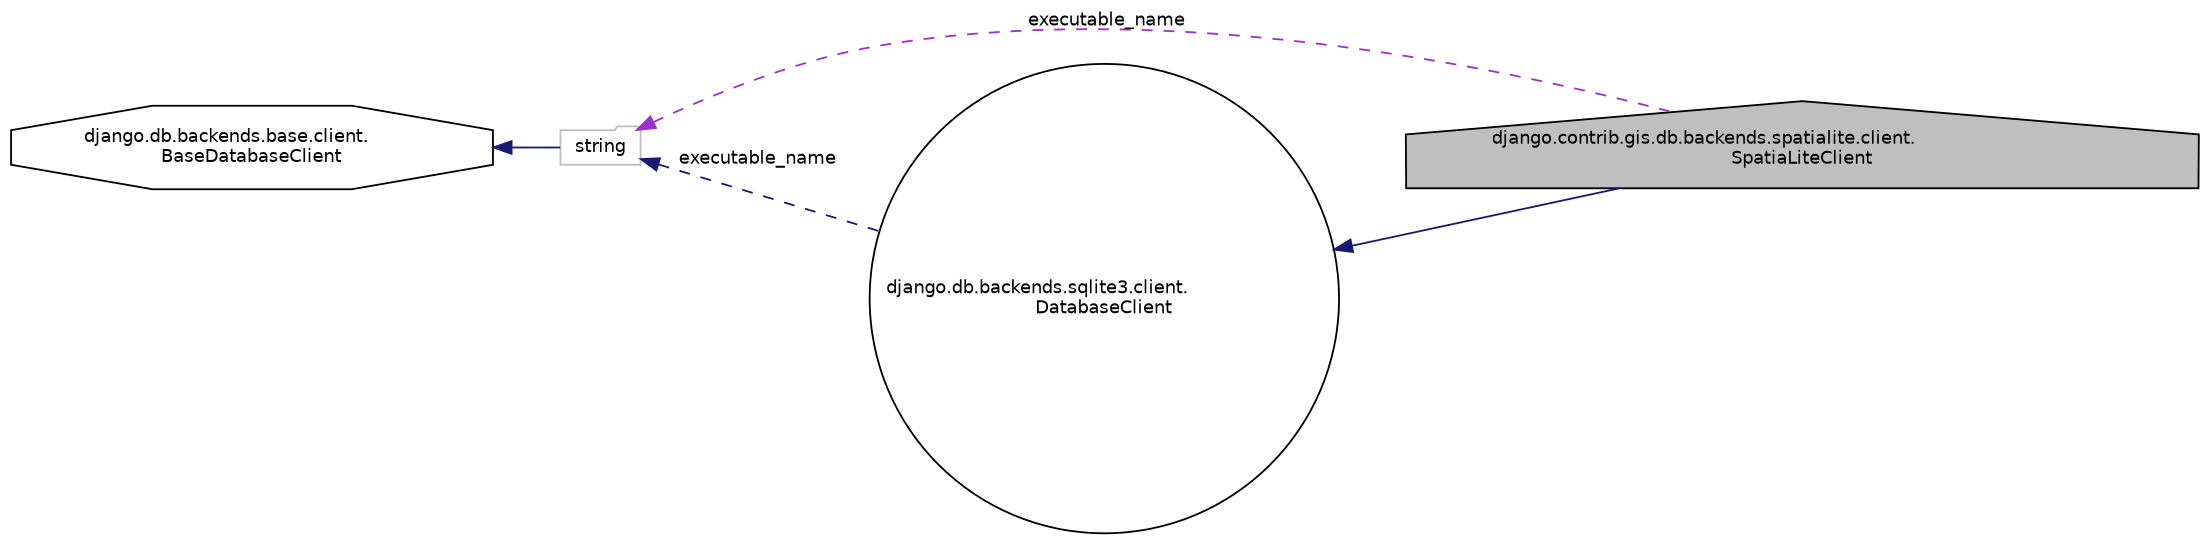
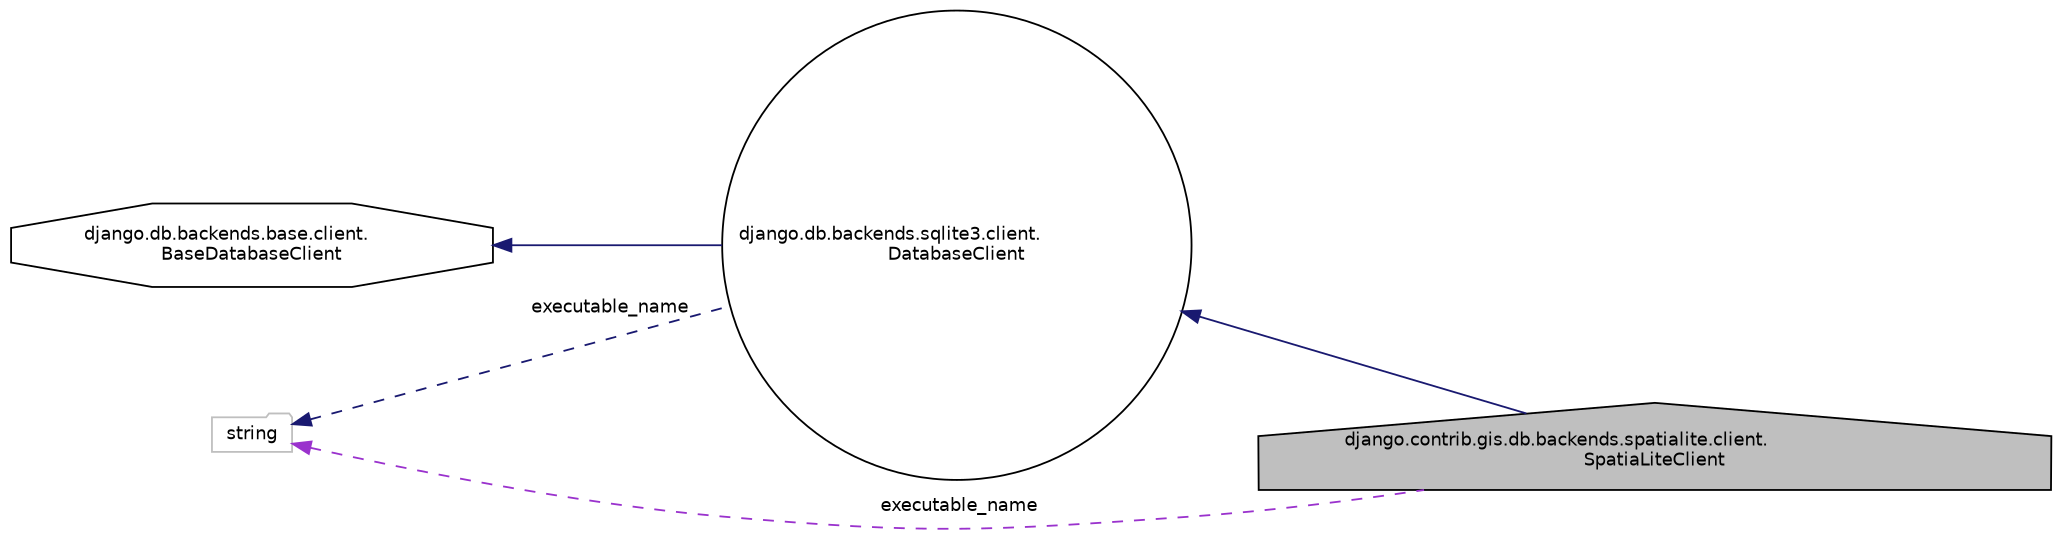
(536, 147) -> (617, 245)
